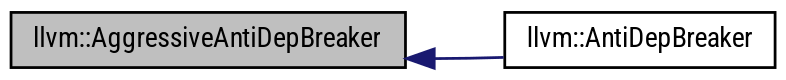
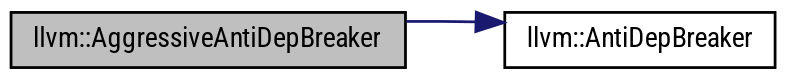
(469, 58) -> (441, 21)
